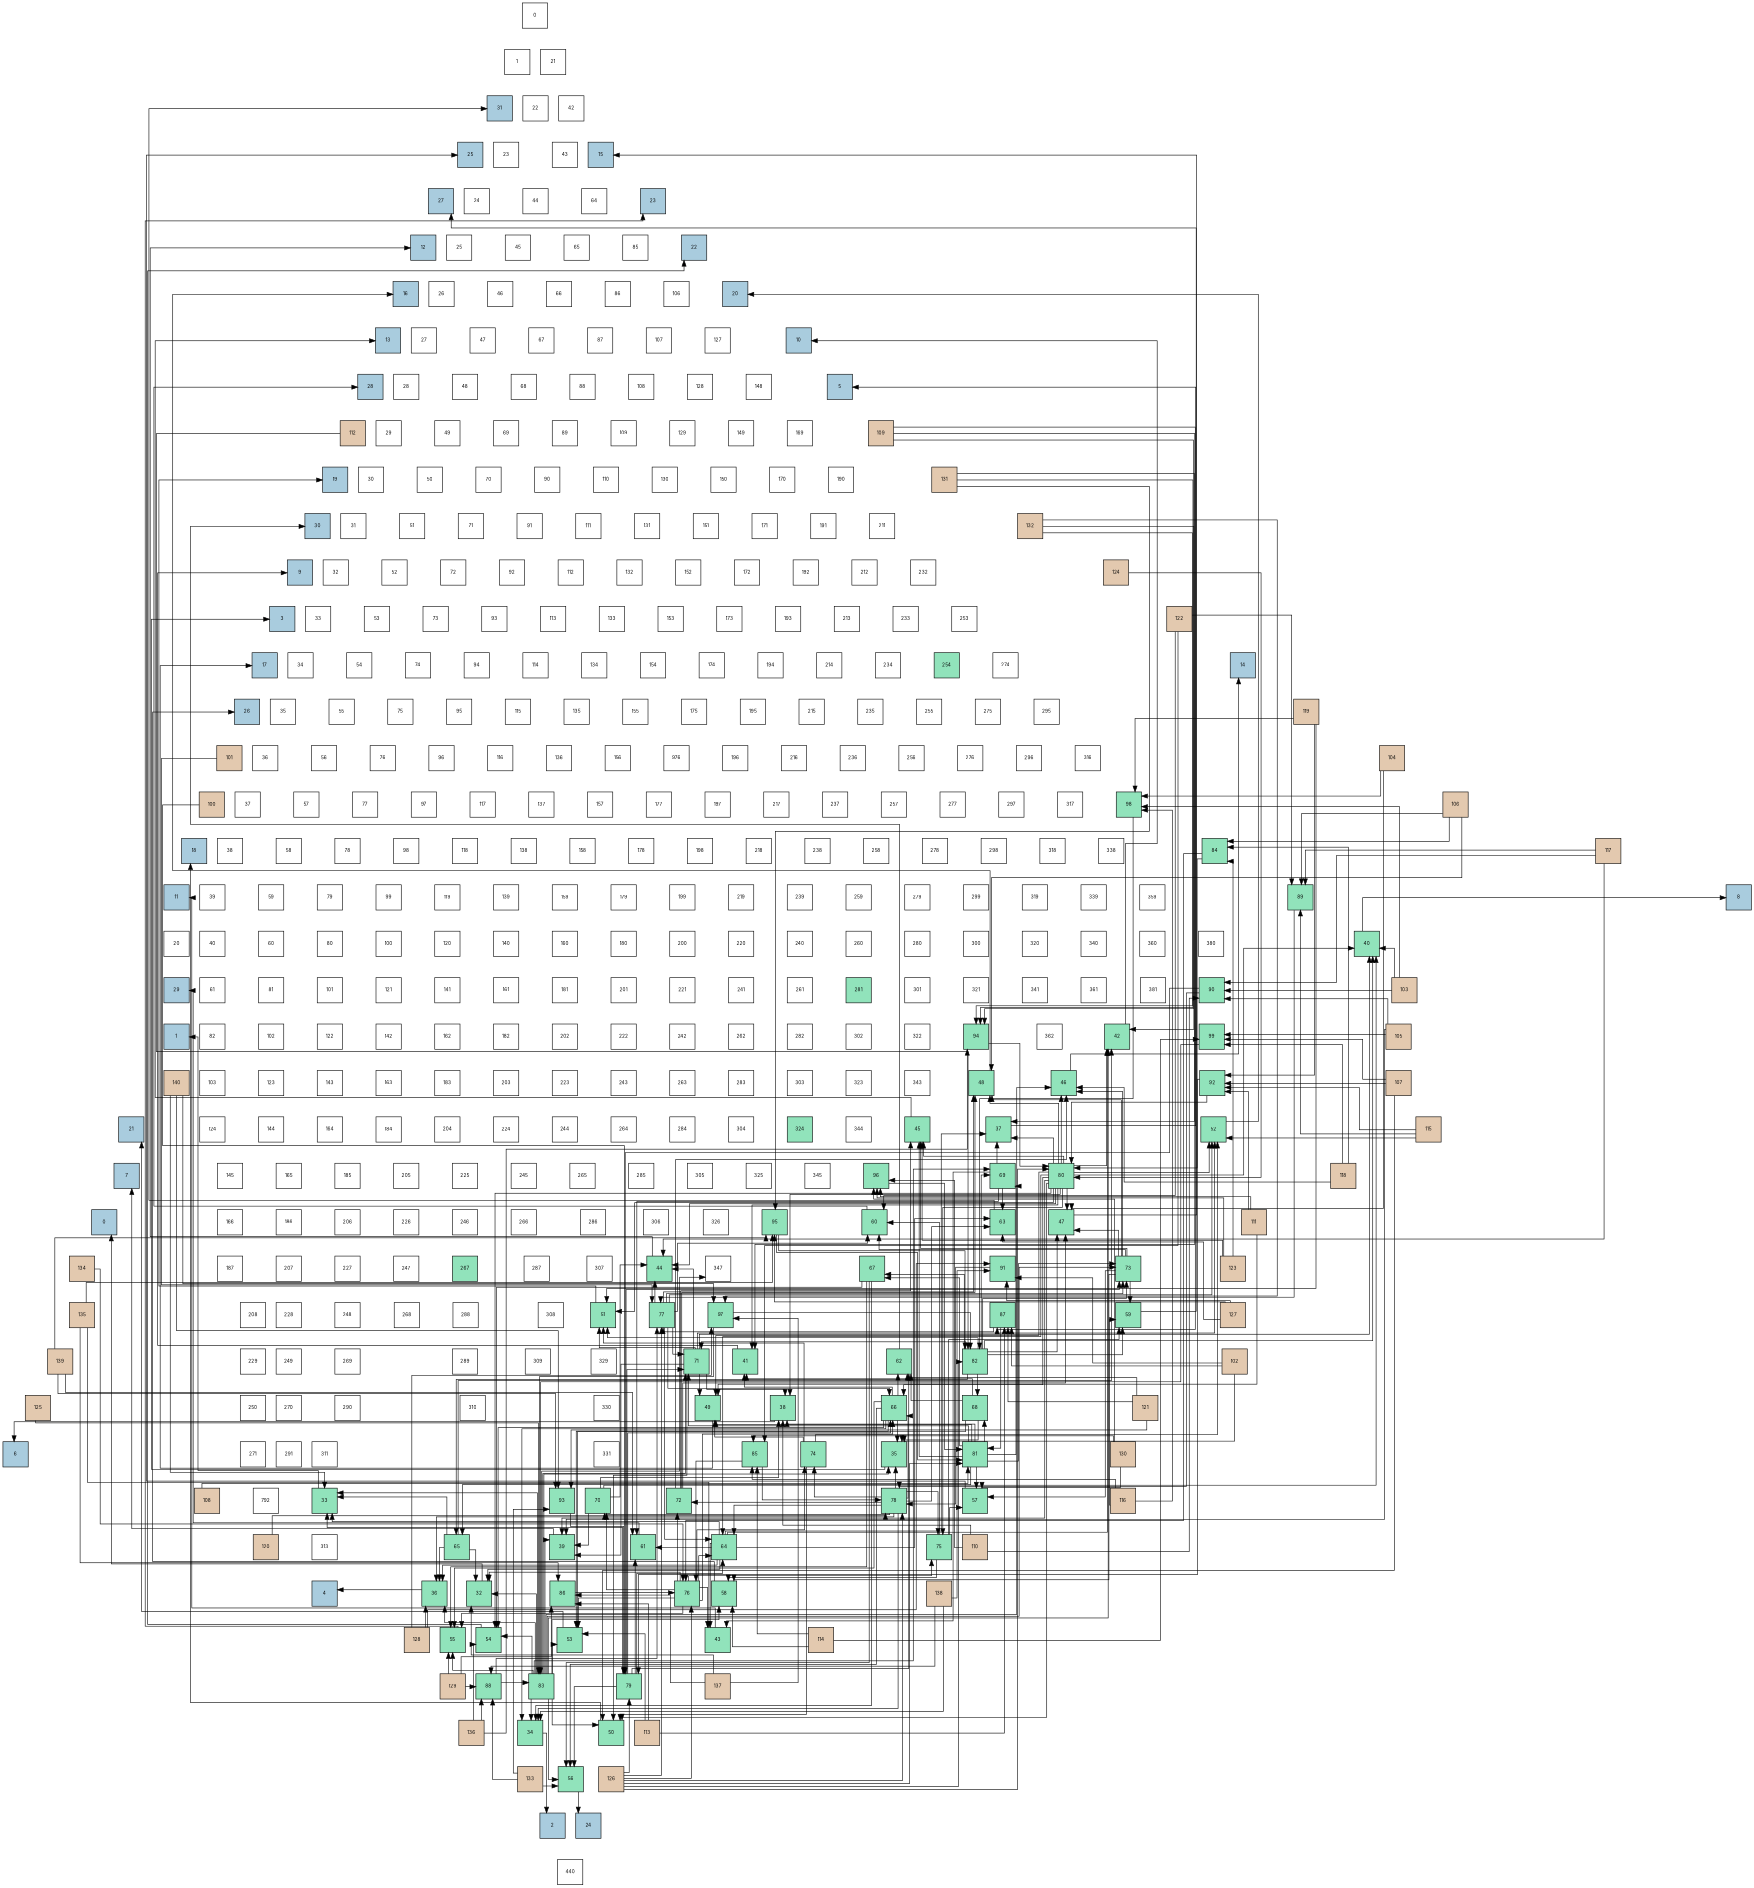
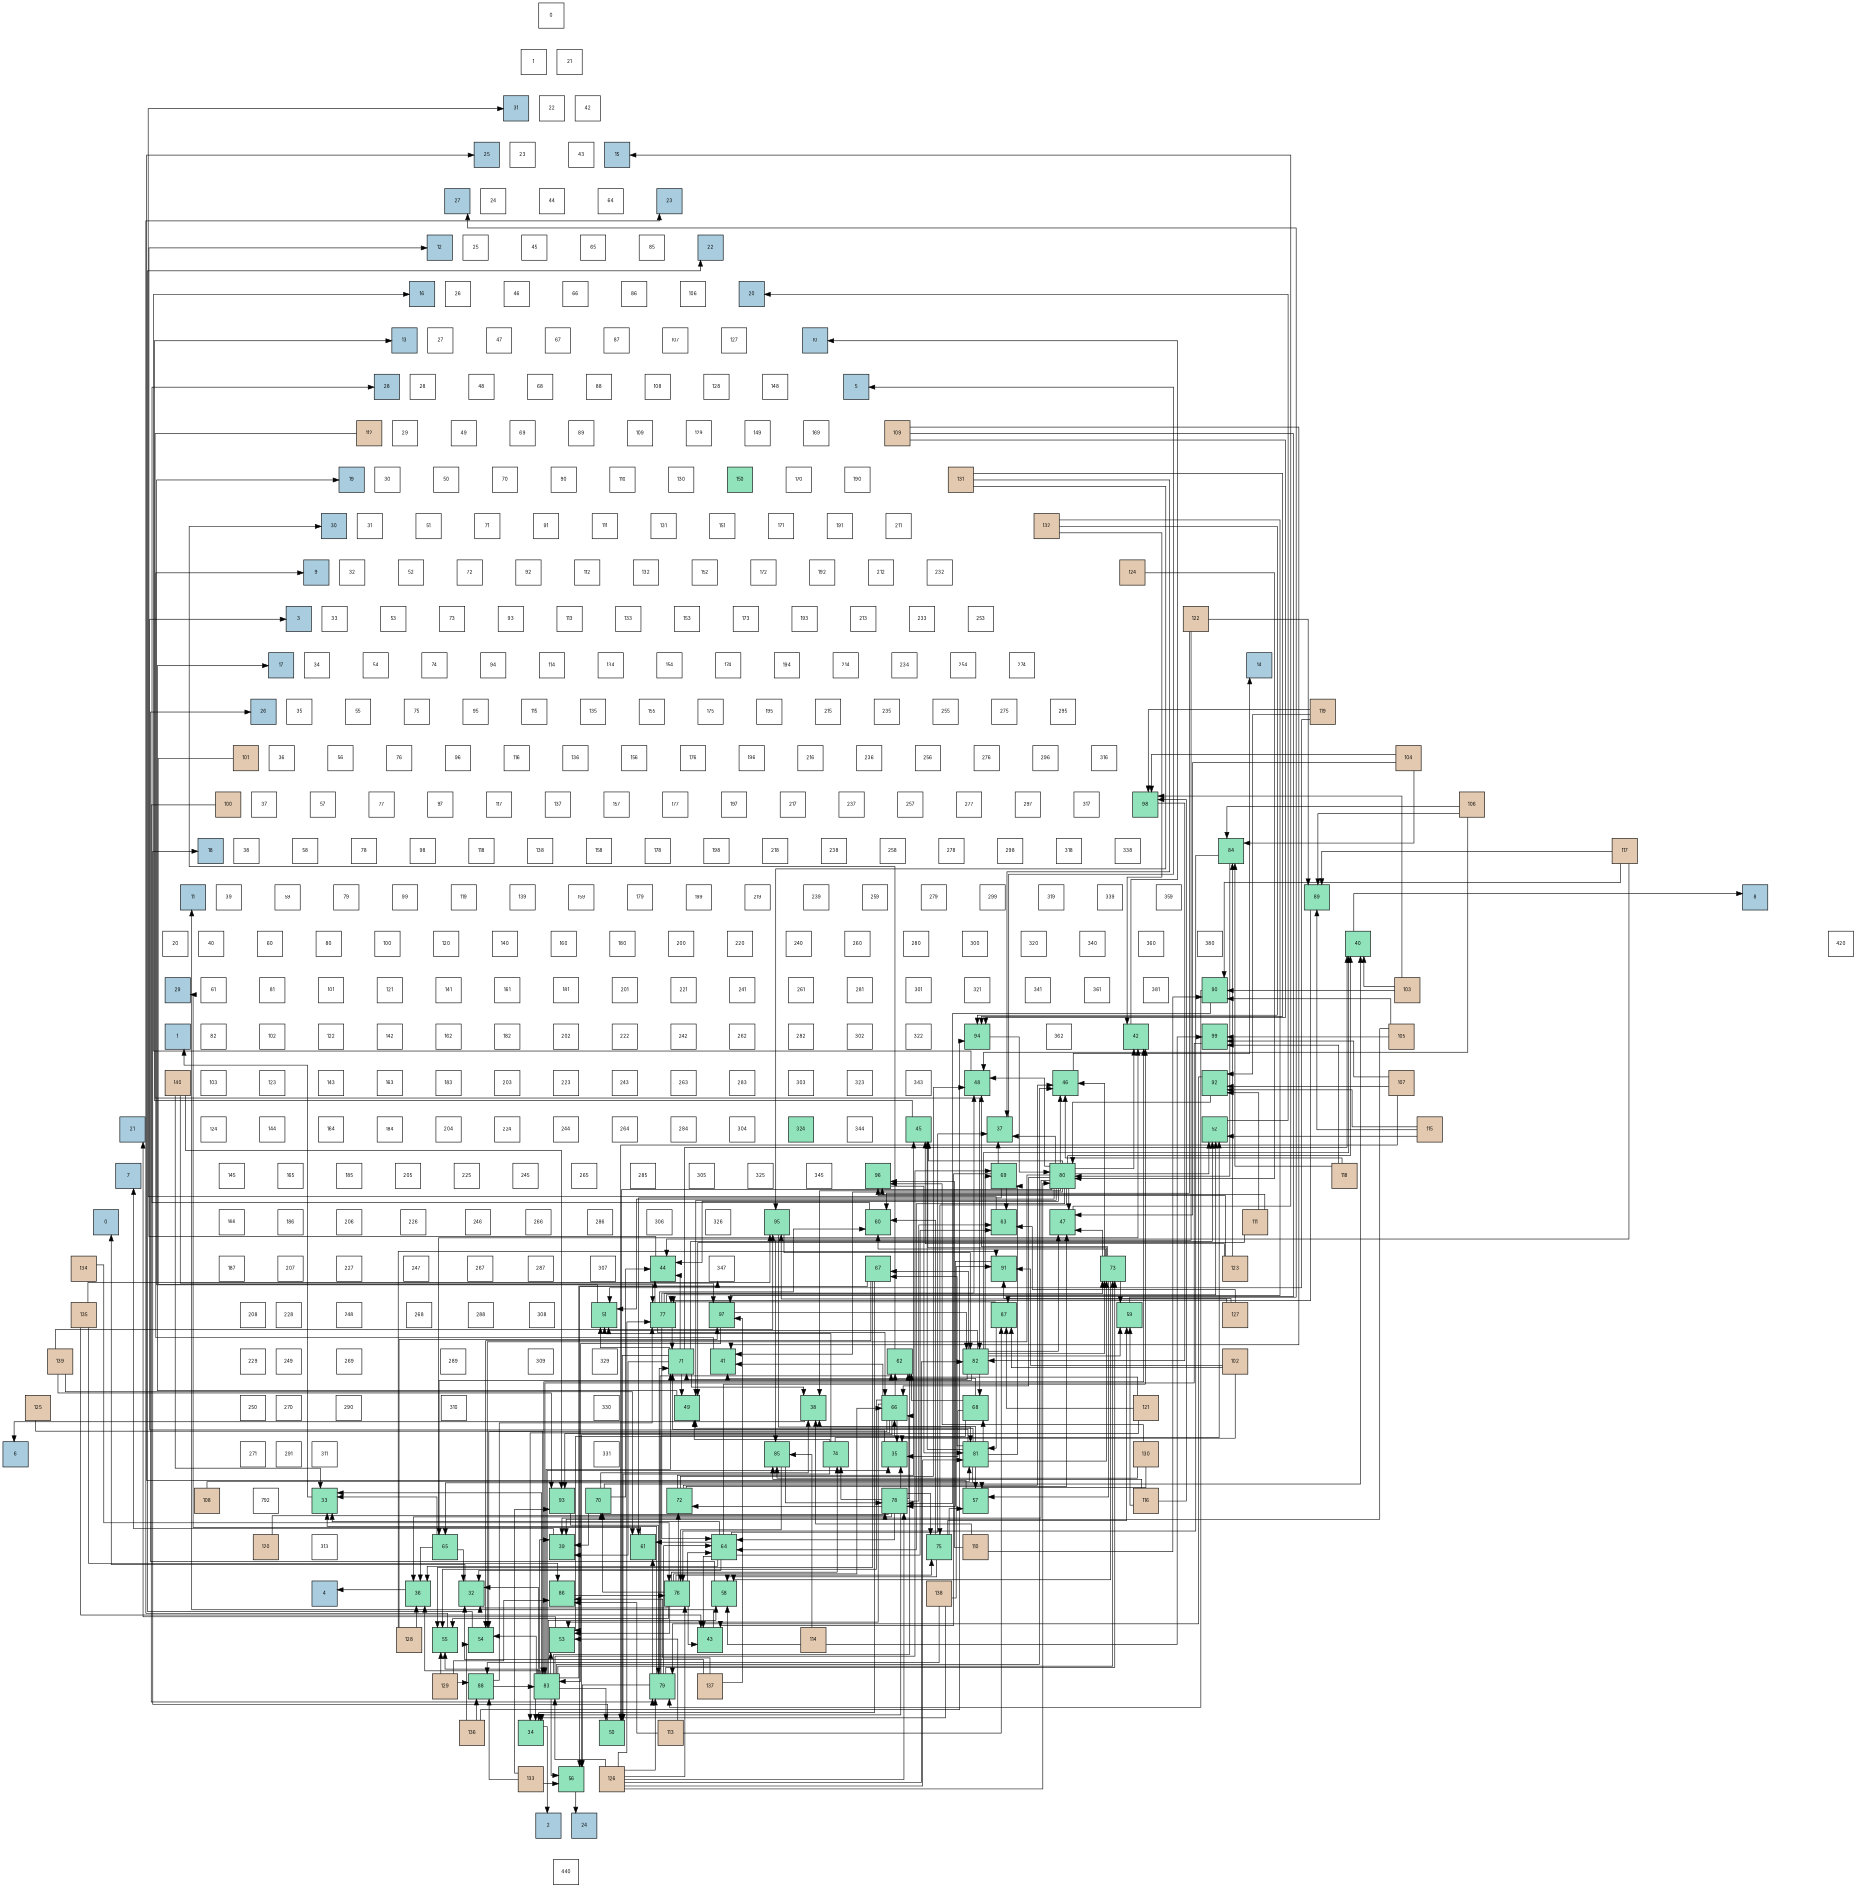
(724, 480) -> (740, 480)
(947, 665) -> (963, 665)
(677, 758) -> (693, 758)
none -> (1368, 843)
none -> (1841, 944)
(859, 990) -> (860, 990)
(465, 1269) -> (480, 1269)
none -> (910, 1640)
none -> (556, 1760)
